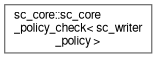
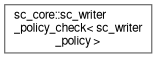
(78, 29) -> (78, 29)
